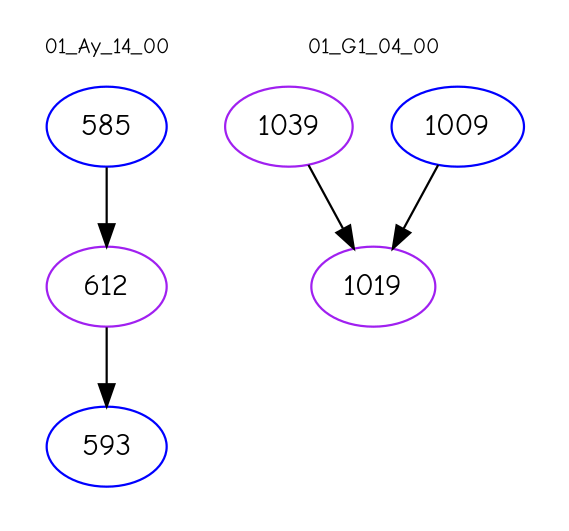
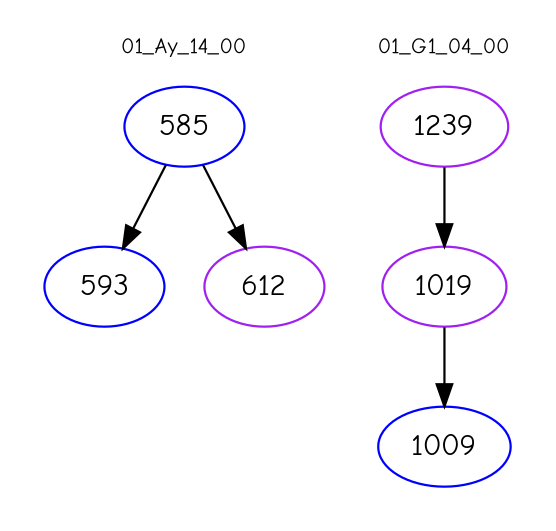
(289, 127) -> (444, 127)
(421, 197) -> (444, 356)
(107, 356) -> (150, 197)
